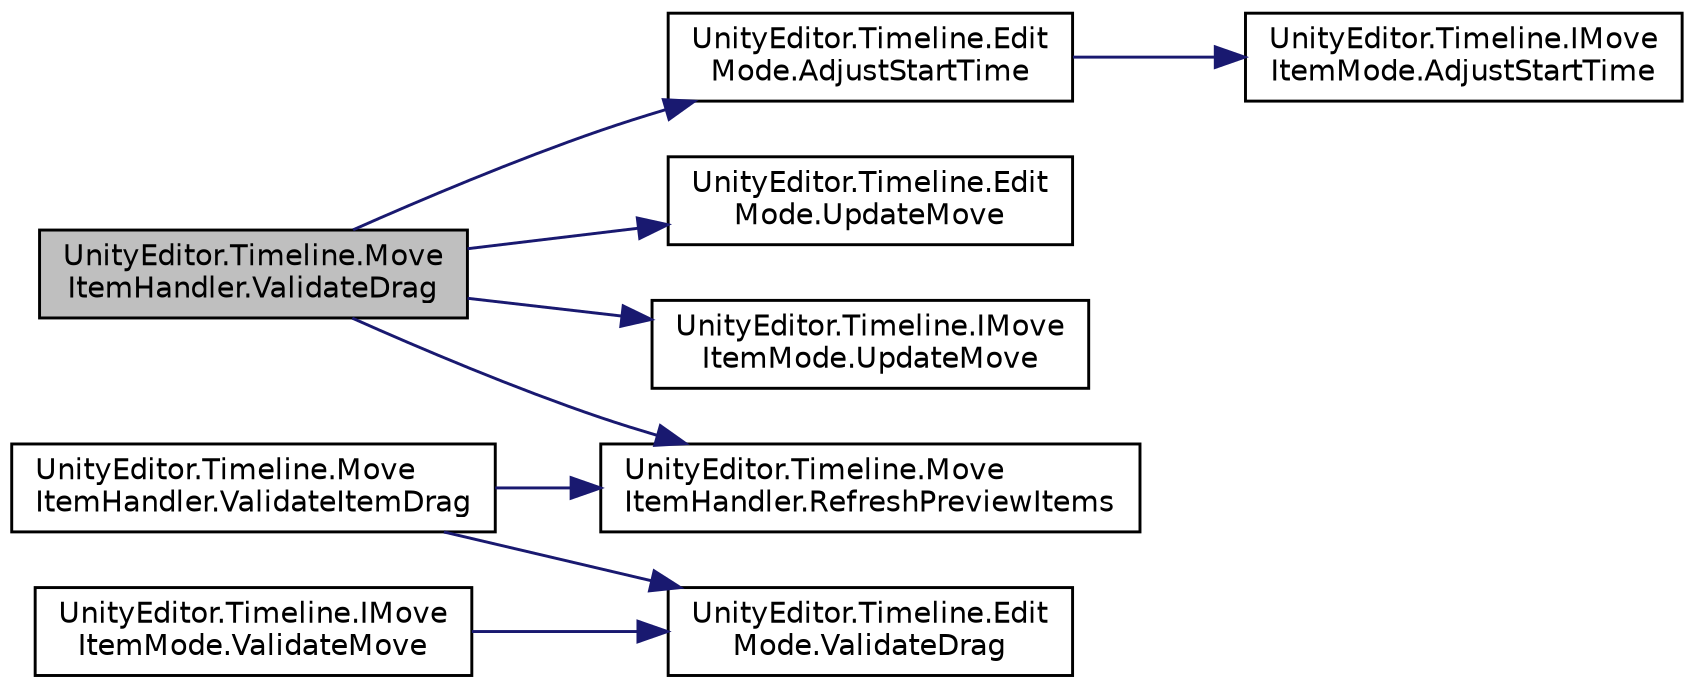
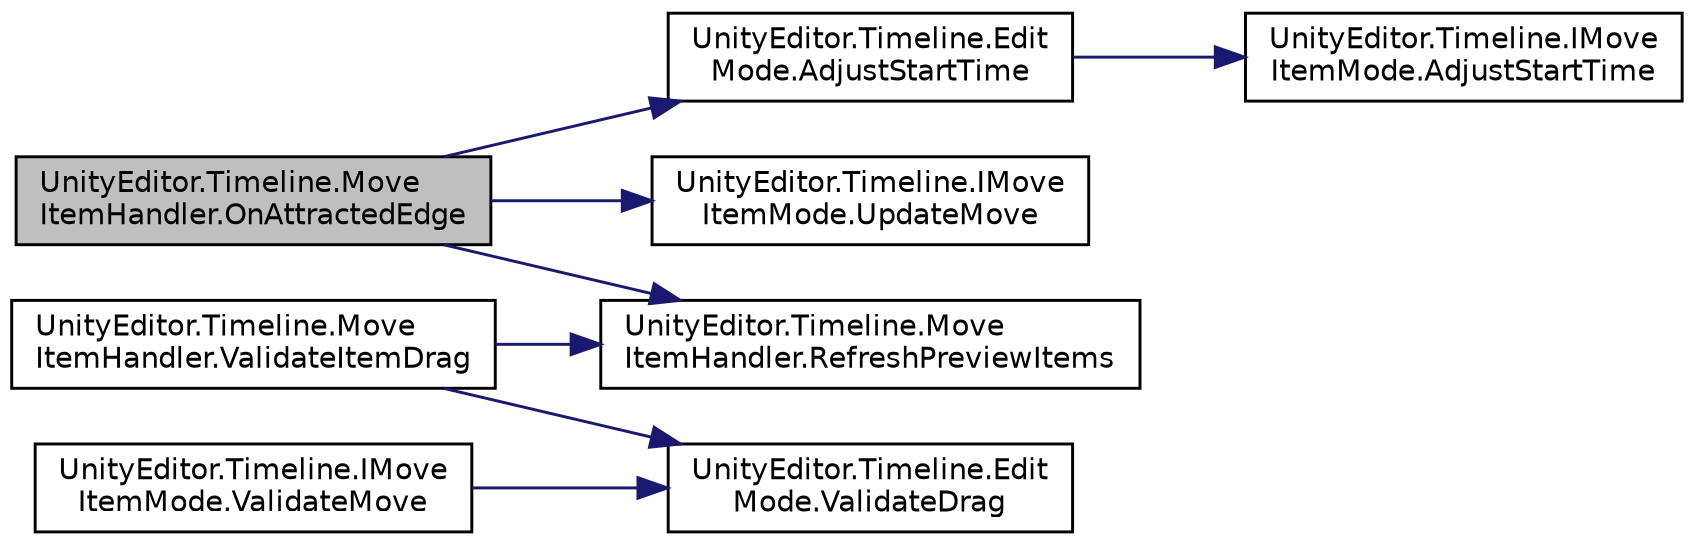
(870, 201) -> none
(253, 274) -> (253, 201)
